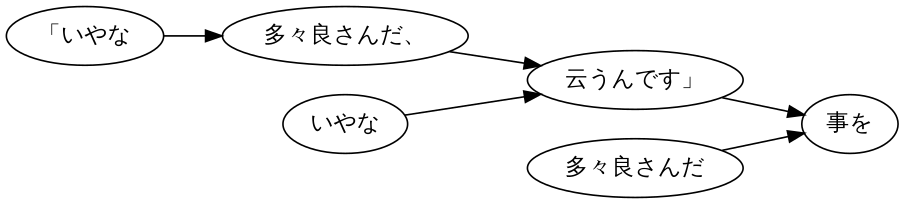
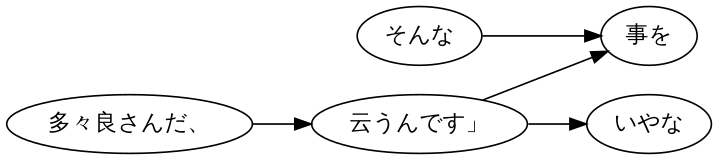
(85, 36) -> none
(465, 106) -> (549, 124)
(635, 168) -> (420, 36)
